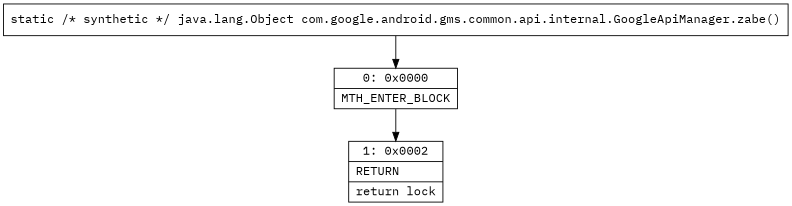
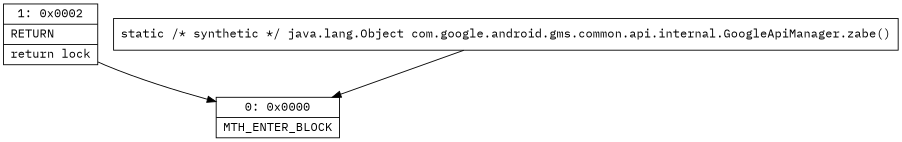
(396, 121) -> (152, 82)
